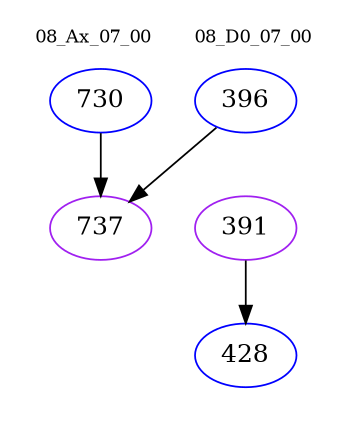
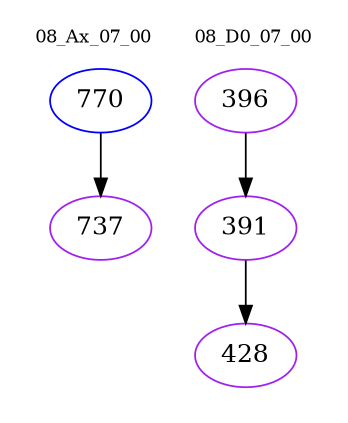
(101, 101) -> (101, 101)
(246, 101) -> (246, 101)
(193, 148) -> (246, 156)
(246, 355) -> (246, 355)
